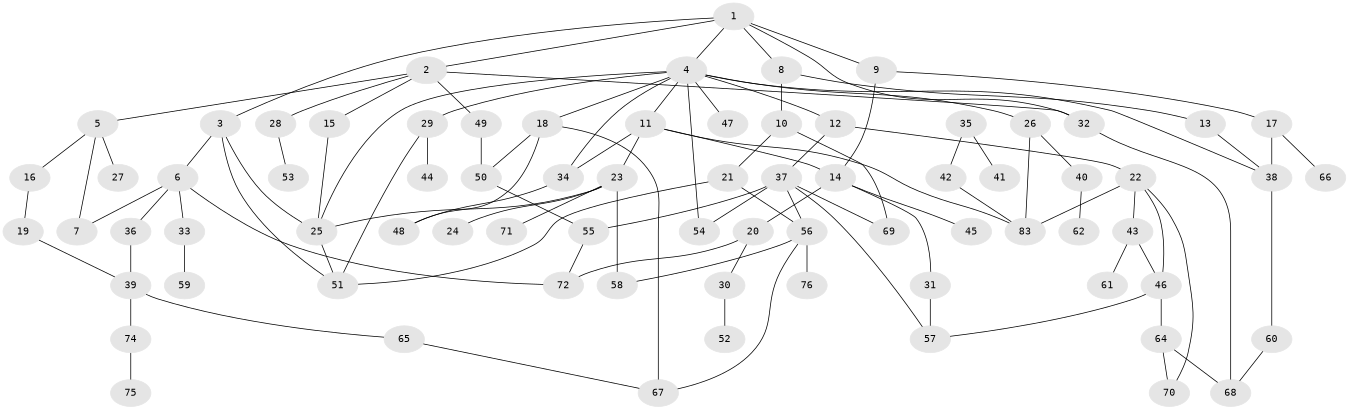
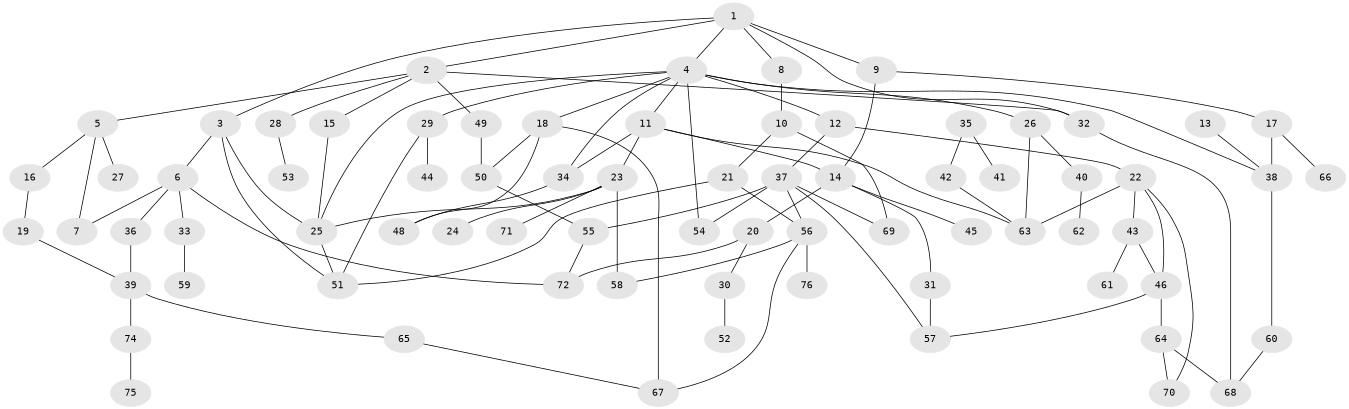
(994, 96) -> none
(728, 124) -> none
(1025, 232) -> (1025, 232)
